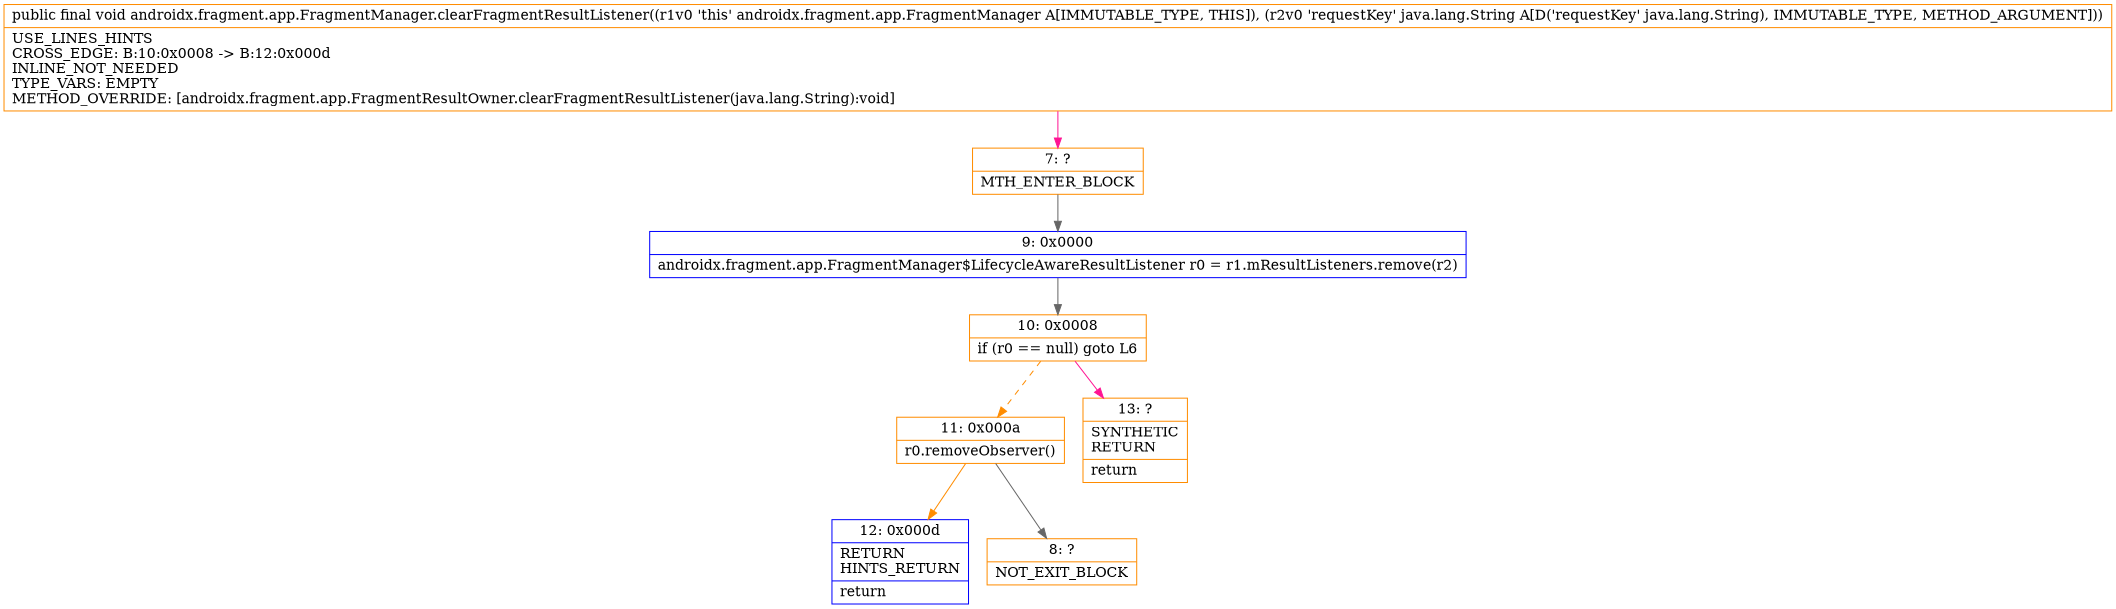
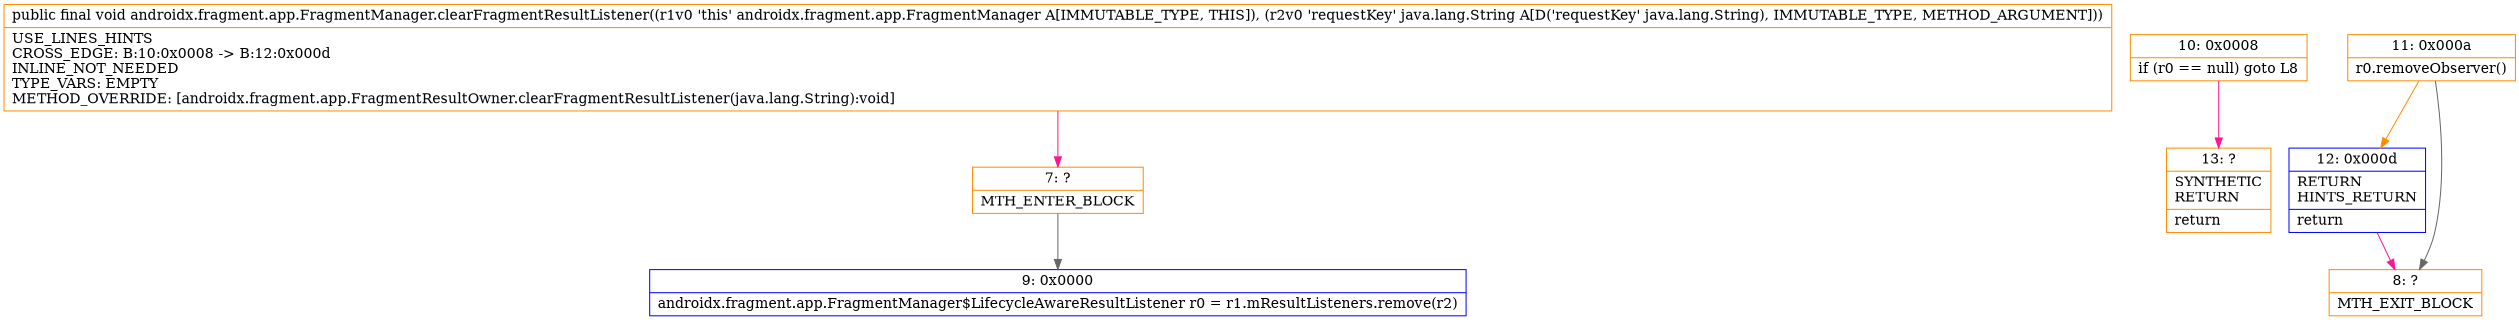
none -> (2384, 247)
(1058, 291) -> none
(1058, 349) -> (2219, 69)
(1022, 385) -> none
(1062, 573) -> (2405, 304)
